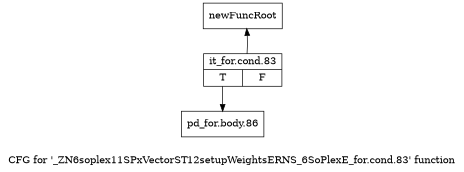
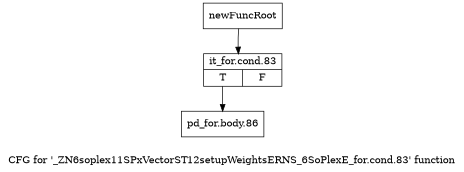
(247, 45) -> (238, 38)
